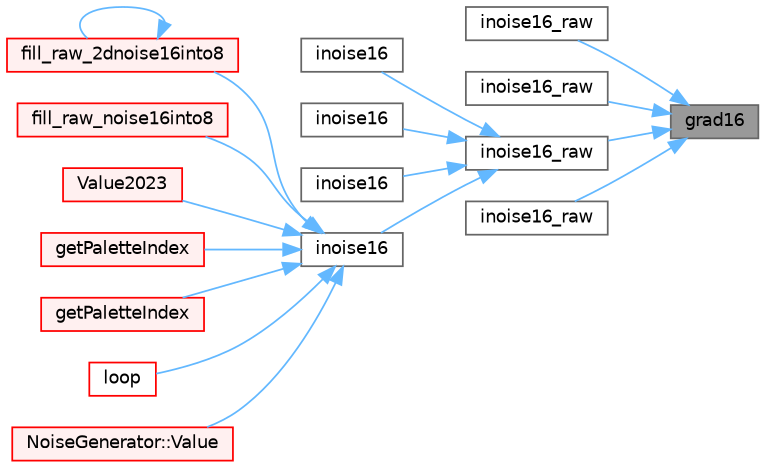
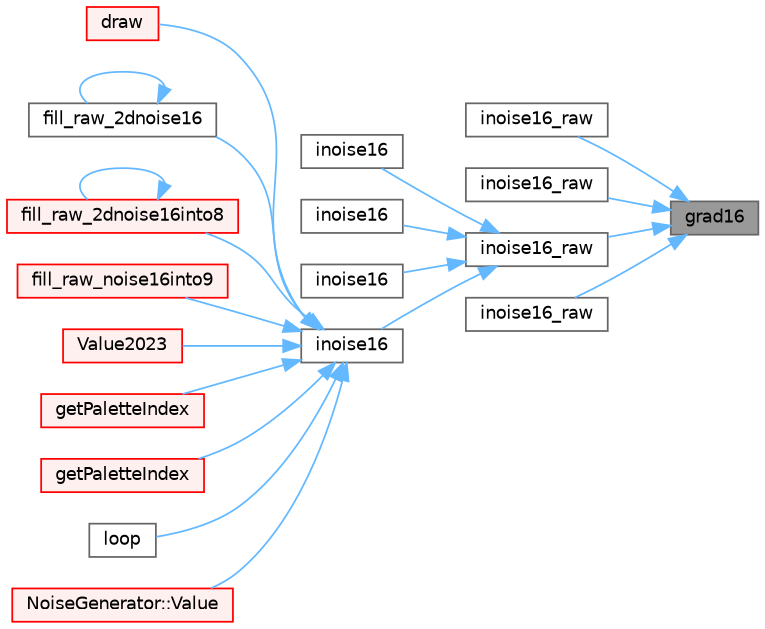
none -> (123, 24)
(123, 120) -> (123, 281)
none -> (123, 120)
(123, 379) -> (123, 540)
